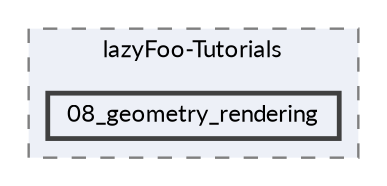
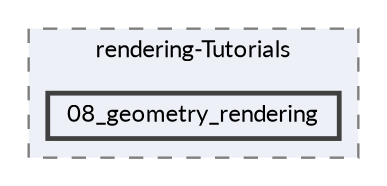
(194, 51) -> (194, 51)
